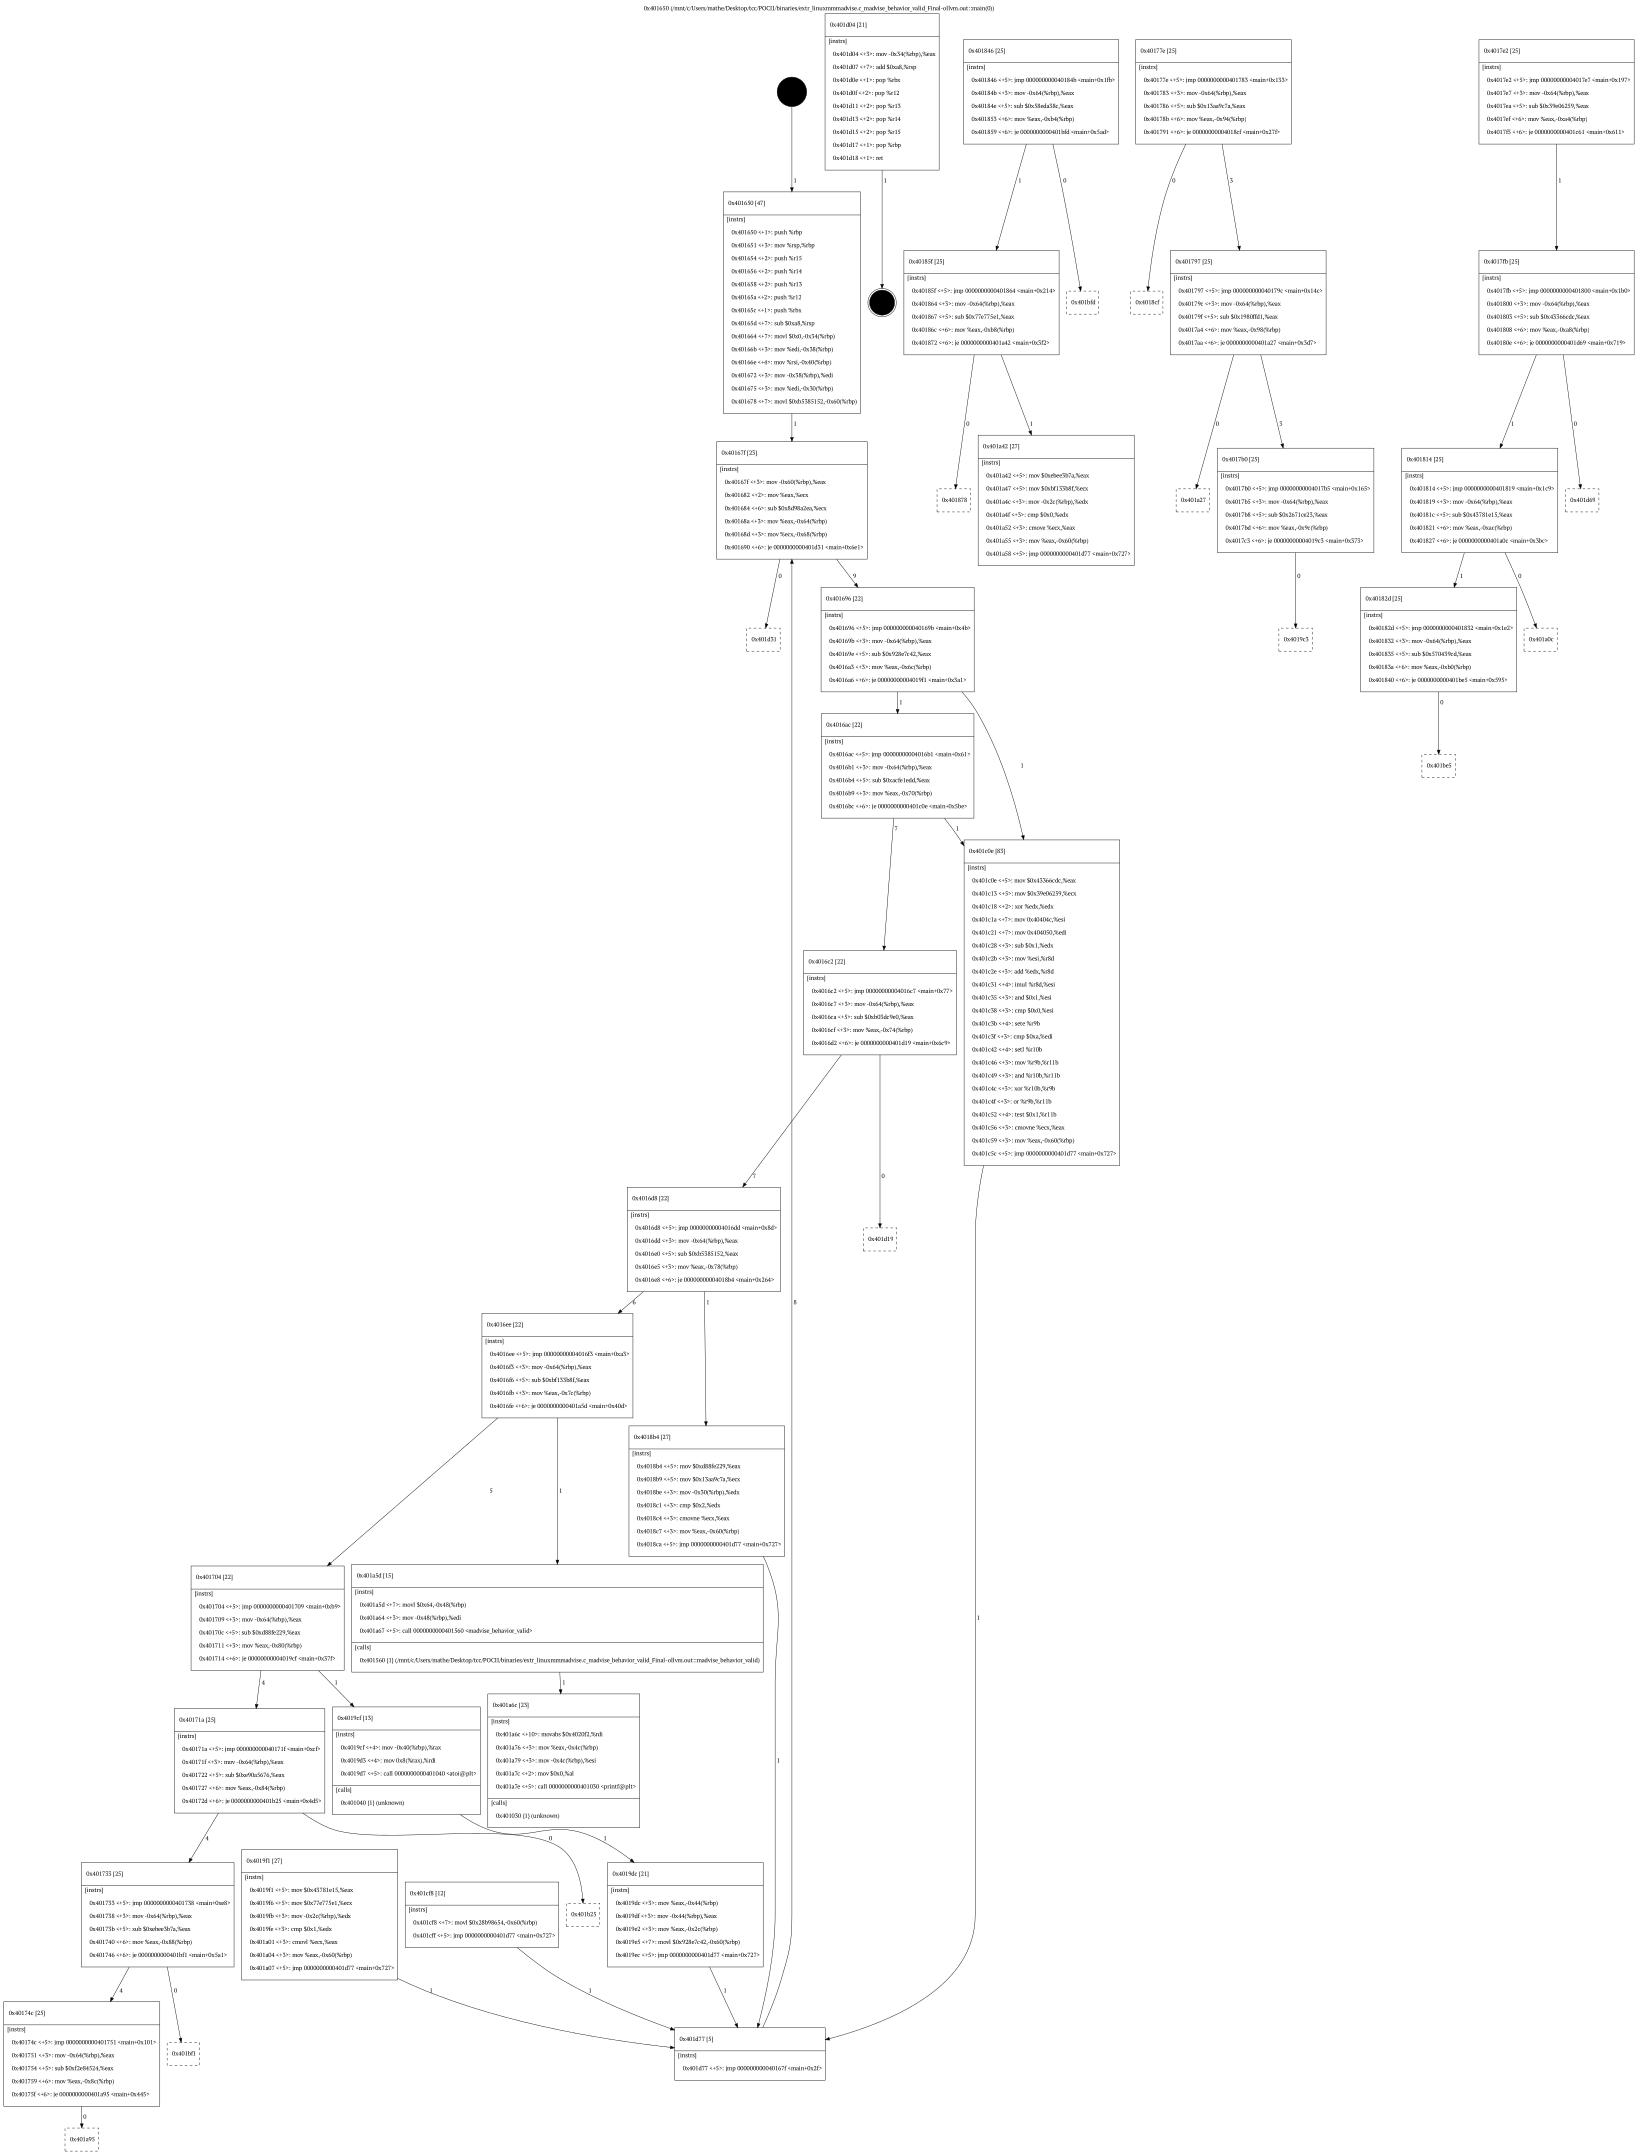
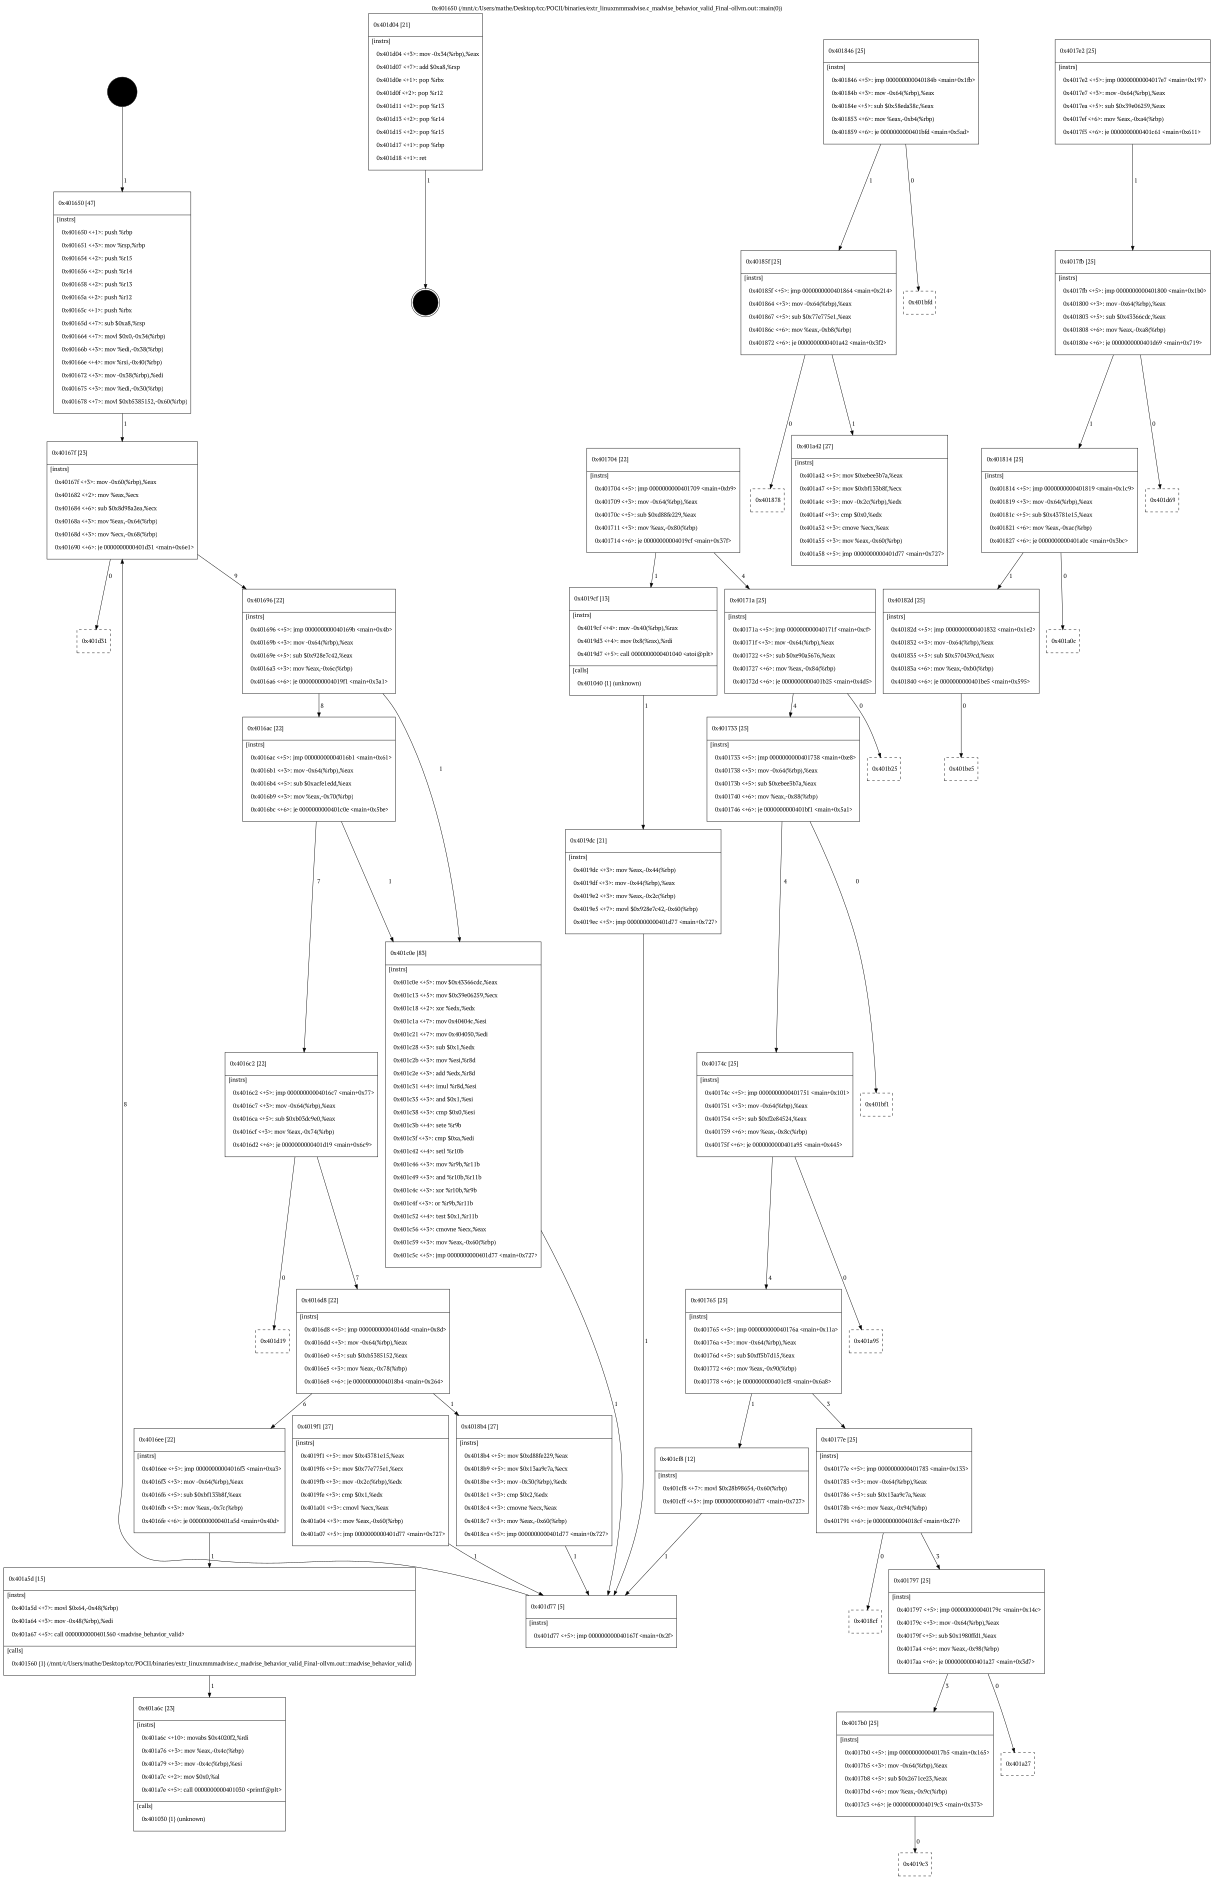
(900, 703) -> (322, 706)
none -> (764, 1341)
(414, 1491) -> none
